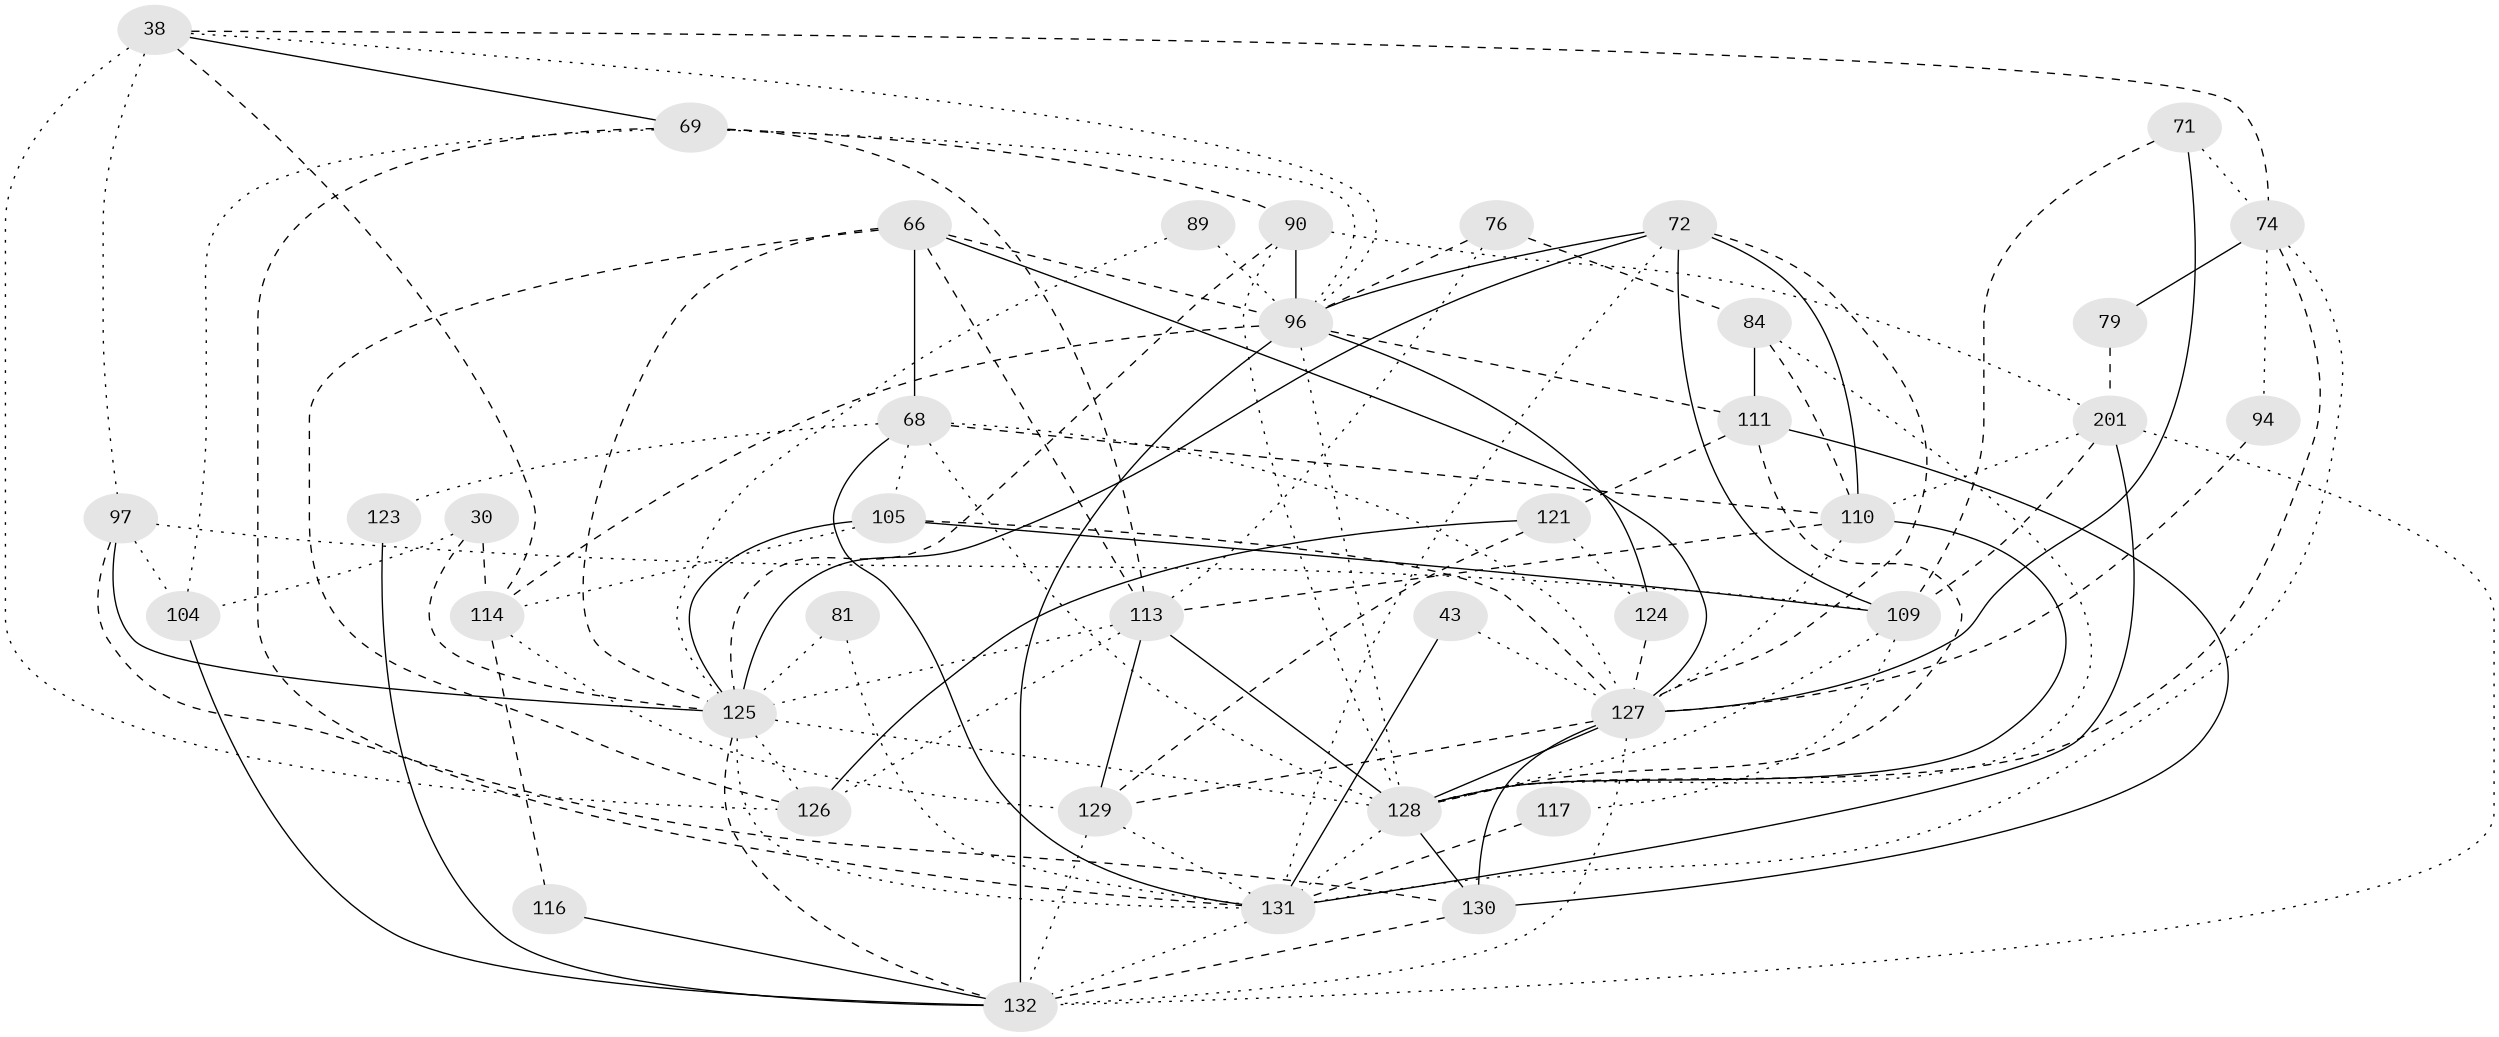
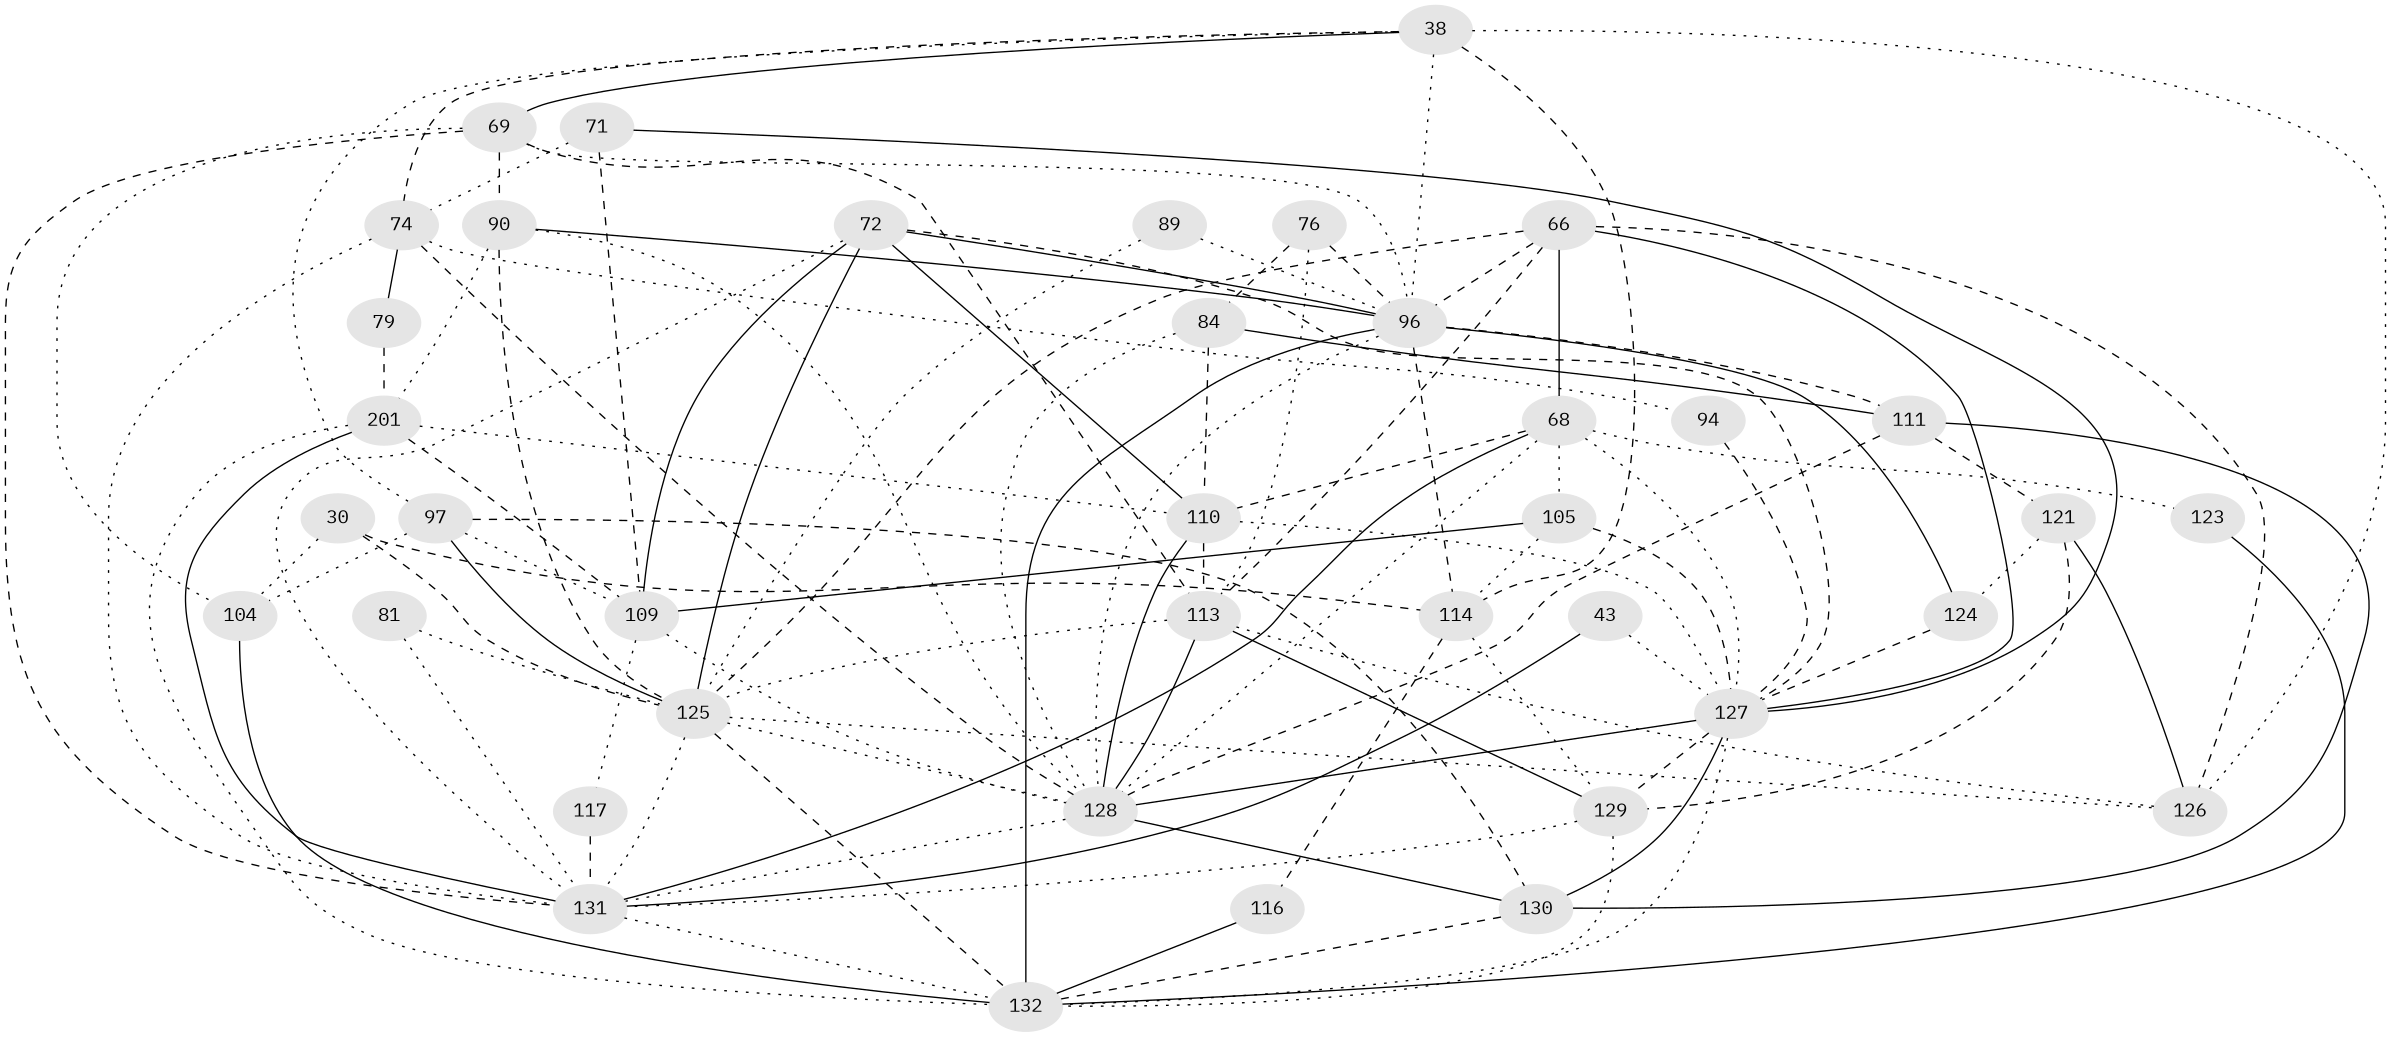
(714, 573) -> none
